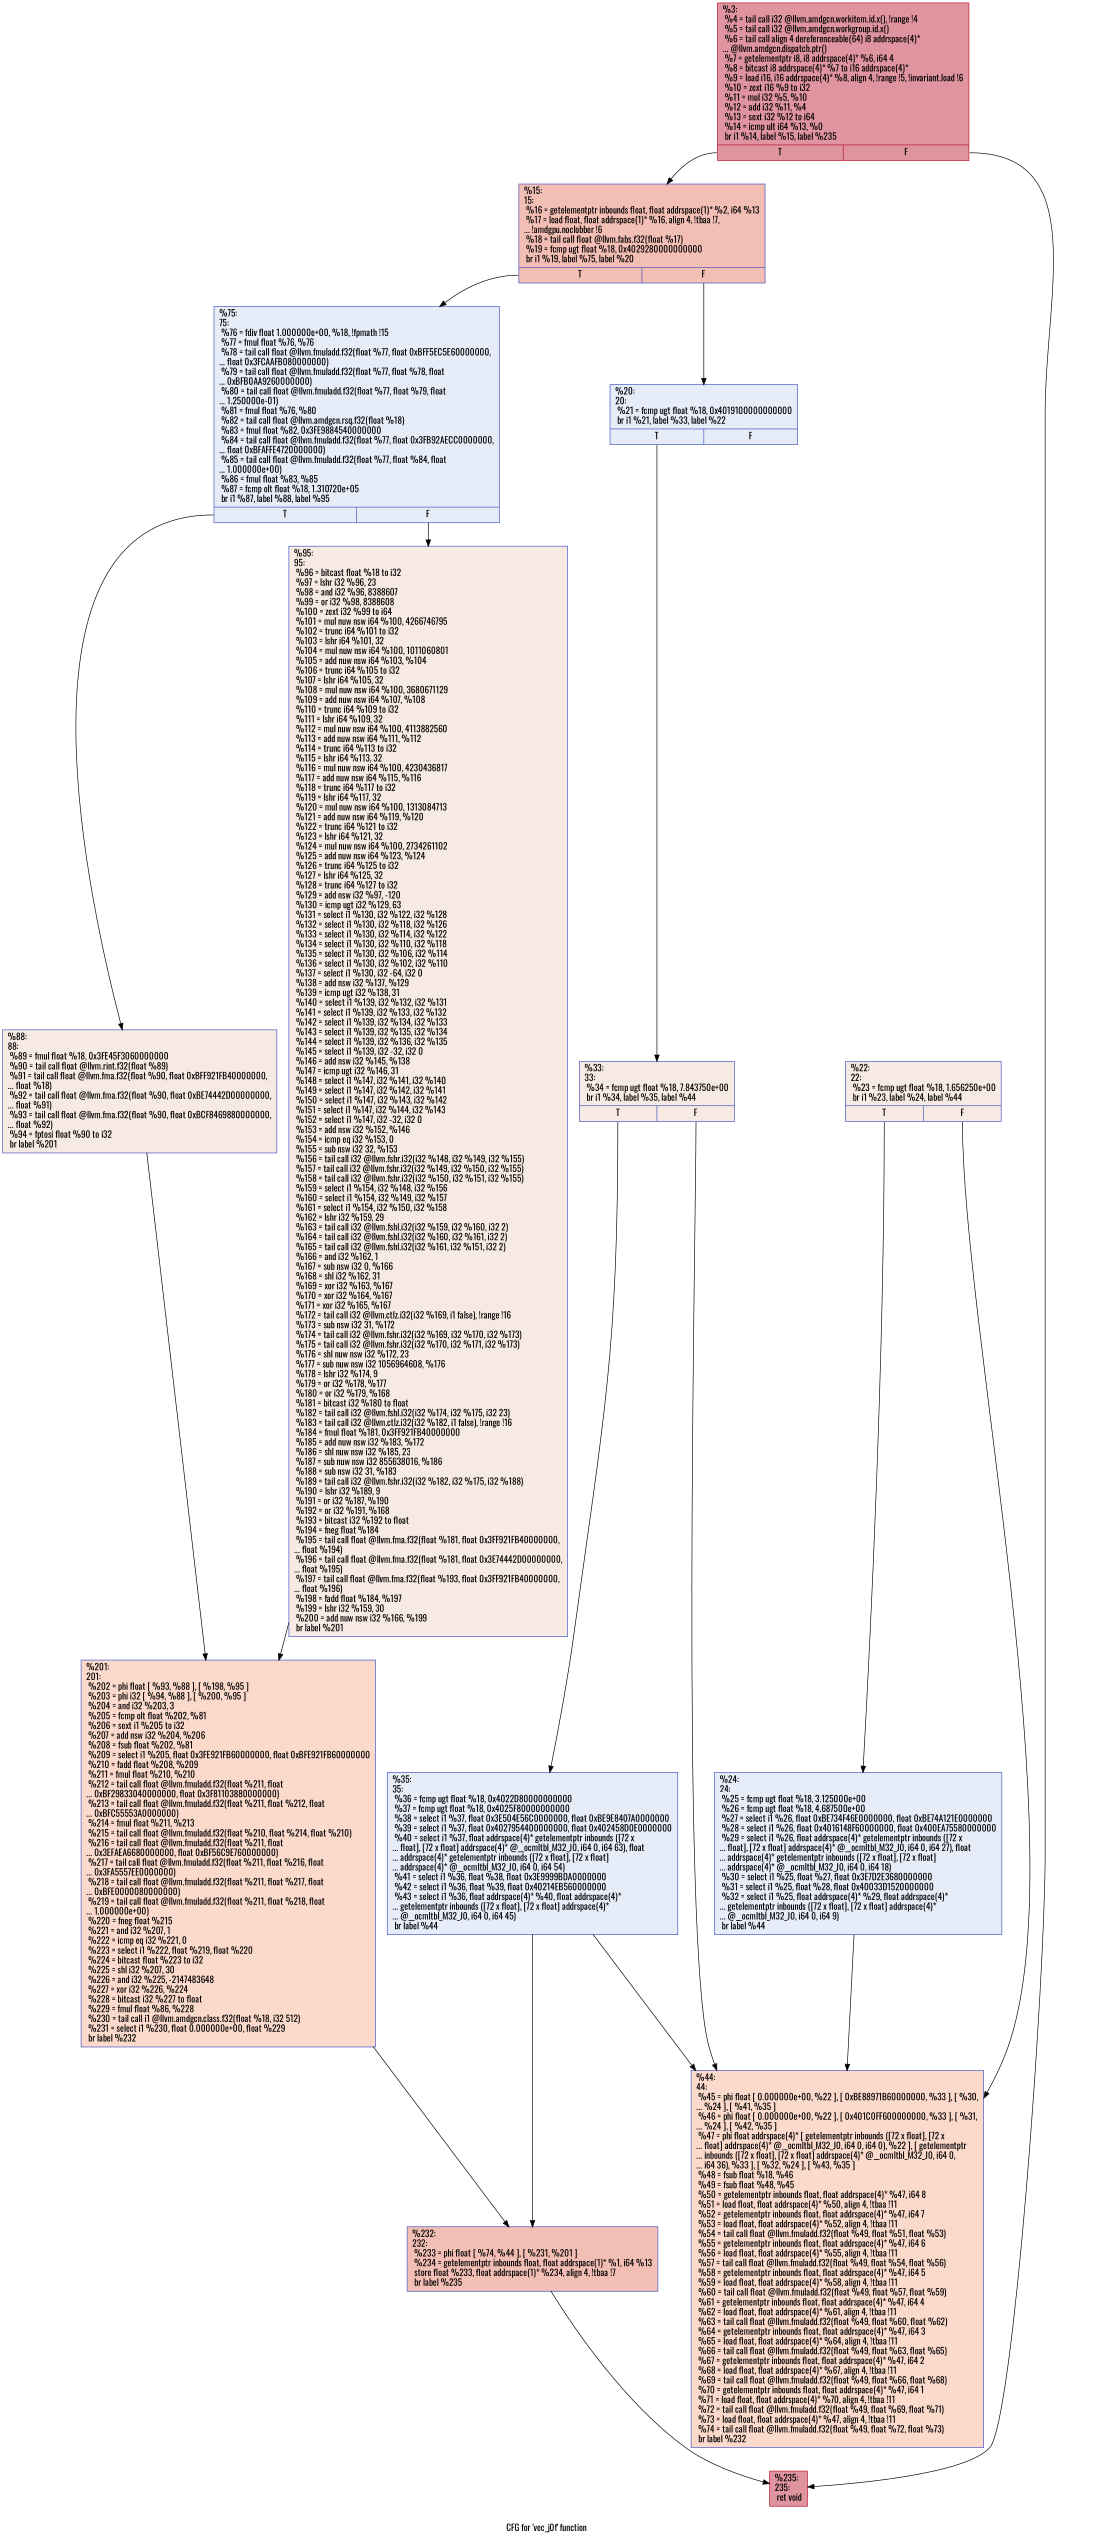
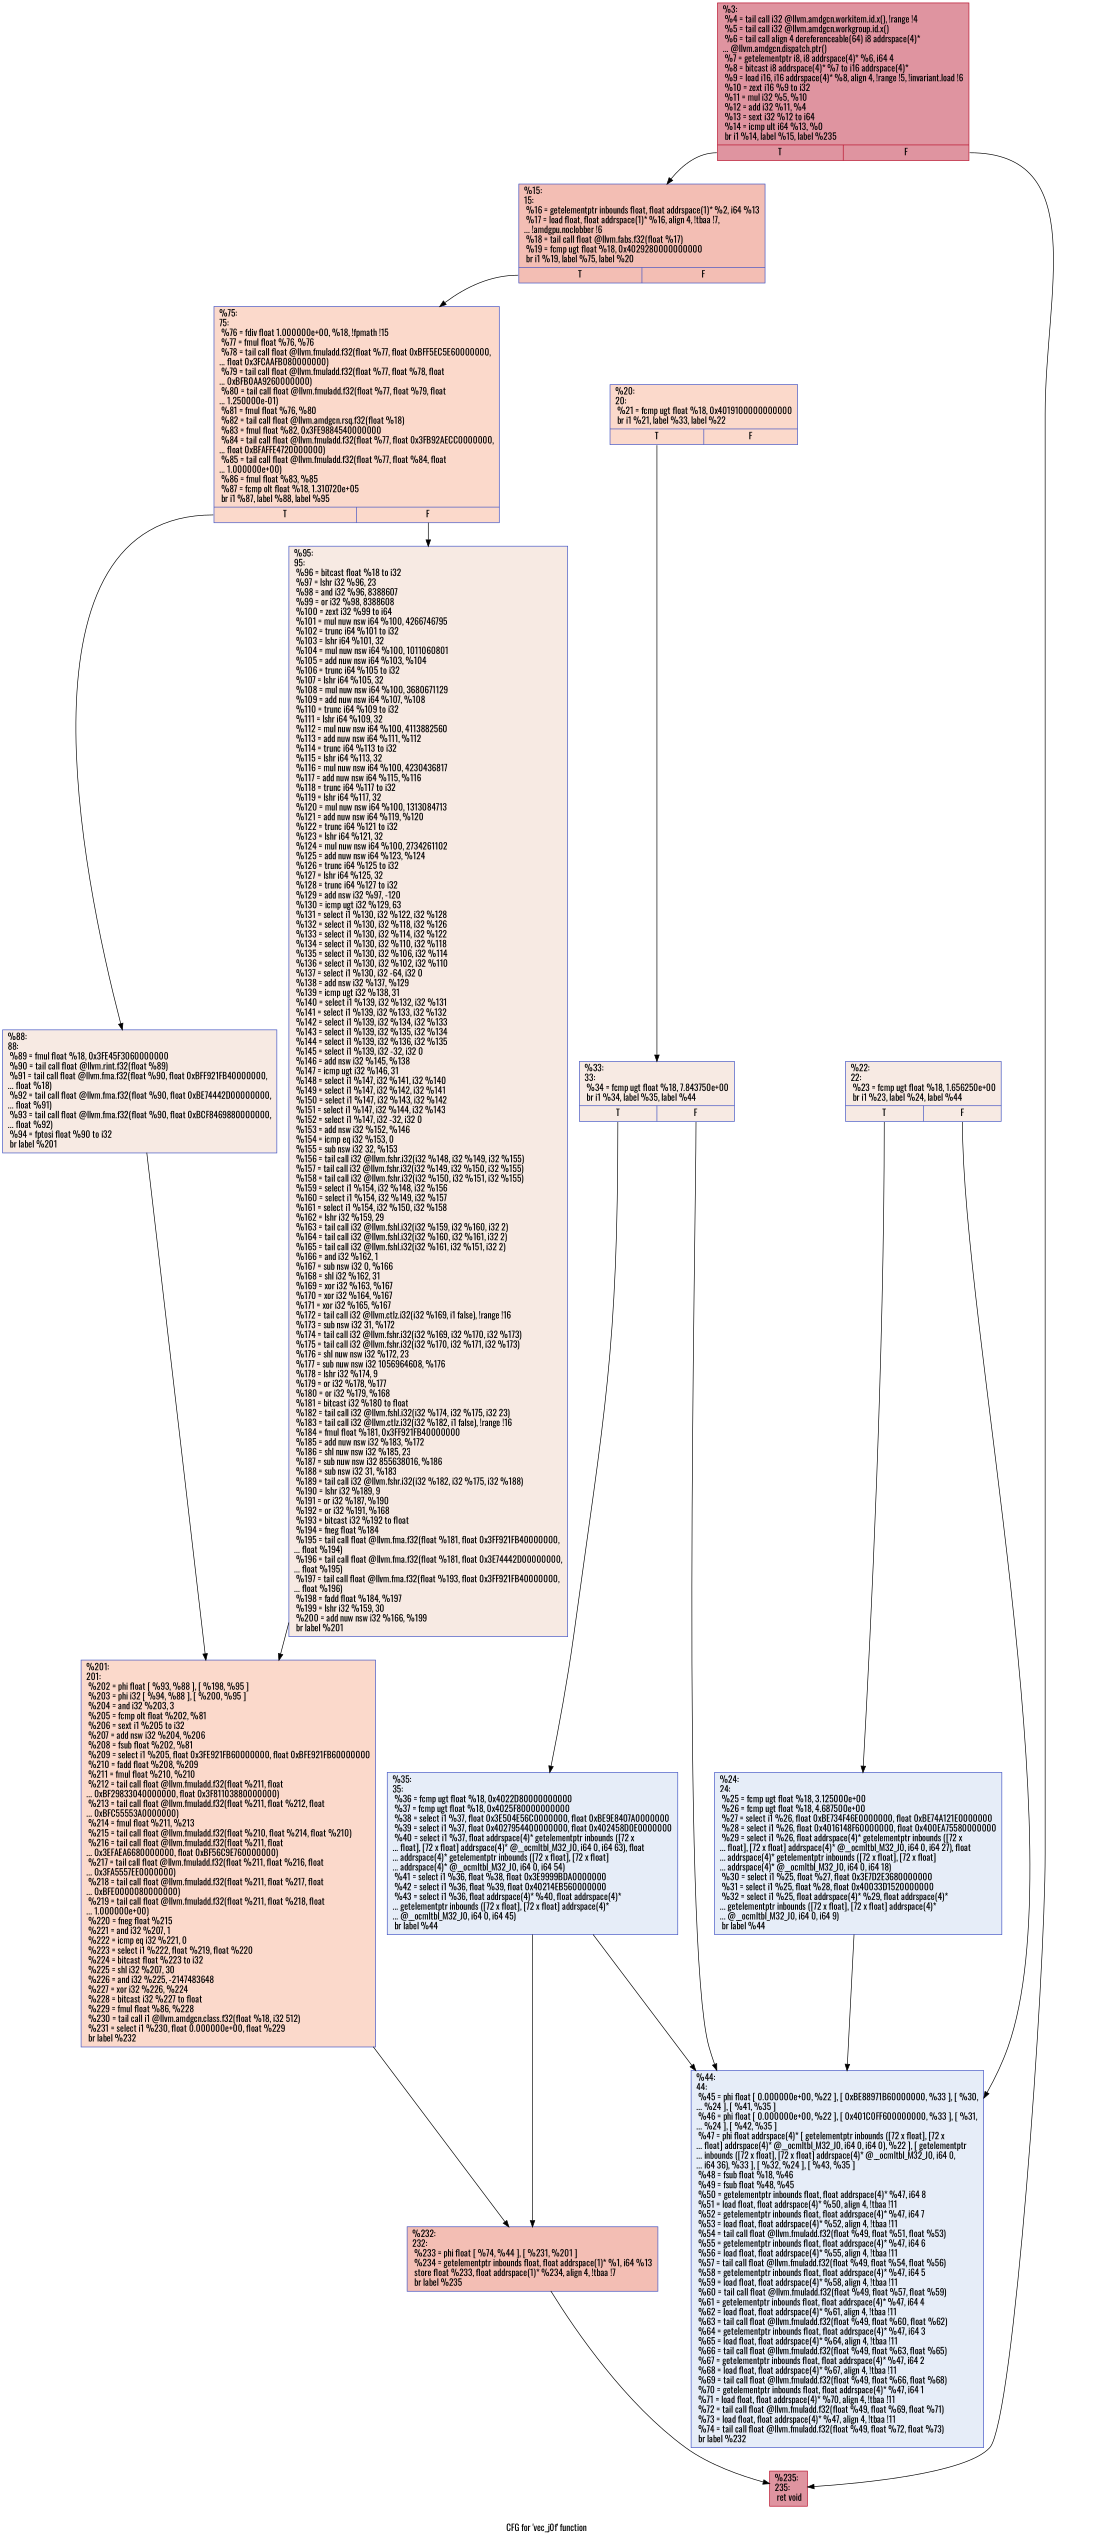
(704, 331) -> none
(357, 415) -> (357, 415)
(704, 415) -> (704, 415)
(837, 2259) -> (837, 2259)
